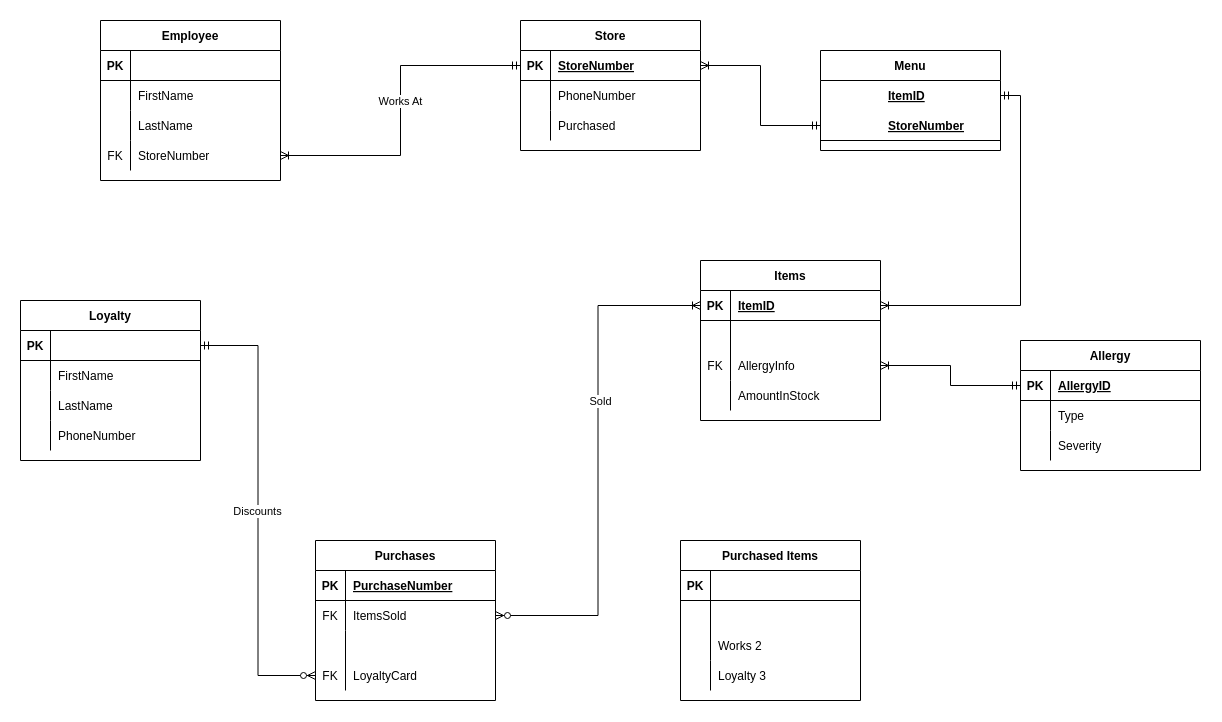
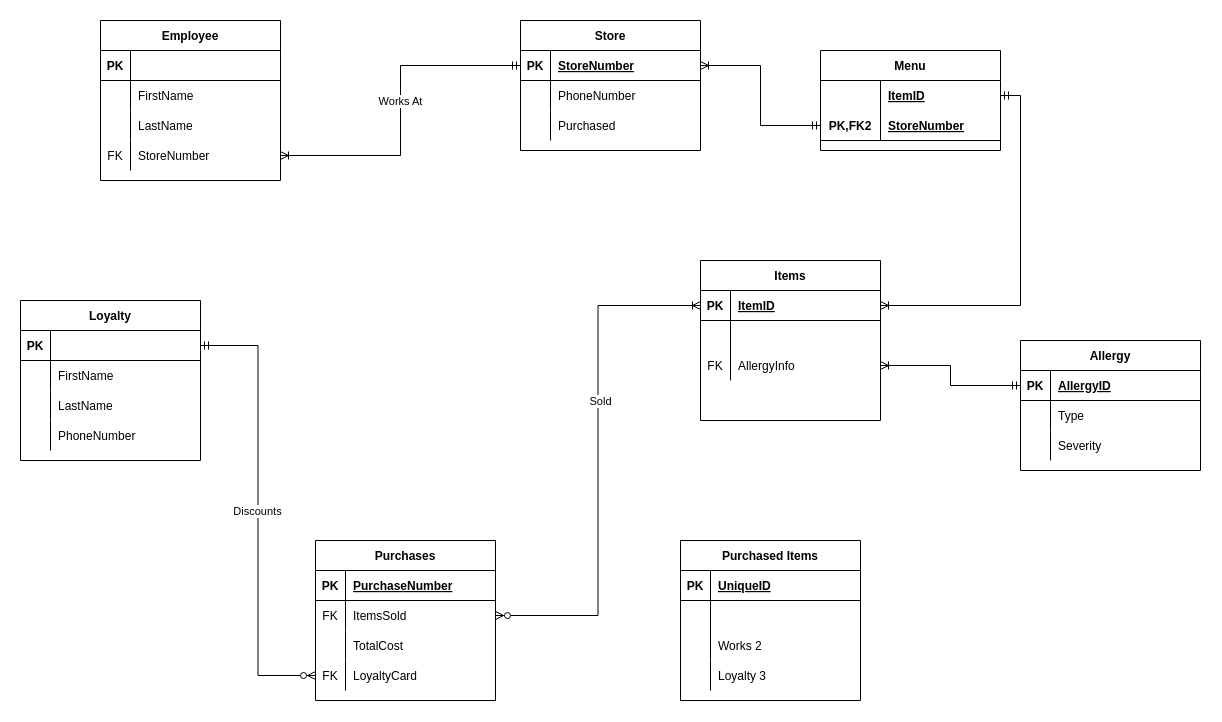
none -> (851, 126)
(806, 396) -> none
none -> (786, 586)
none -> (421, 646)
